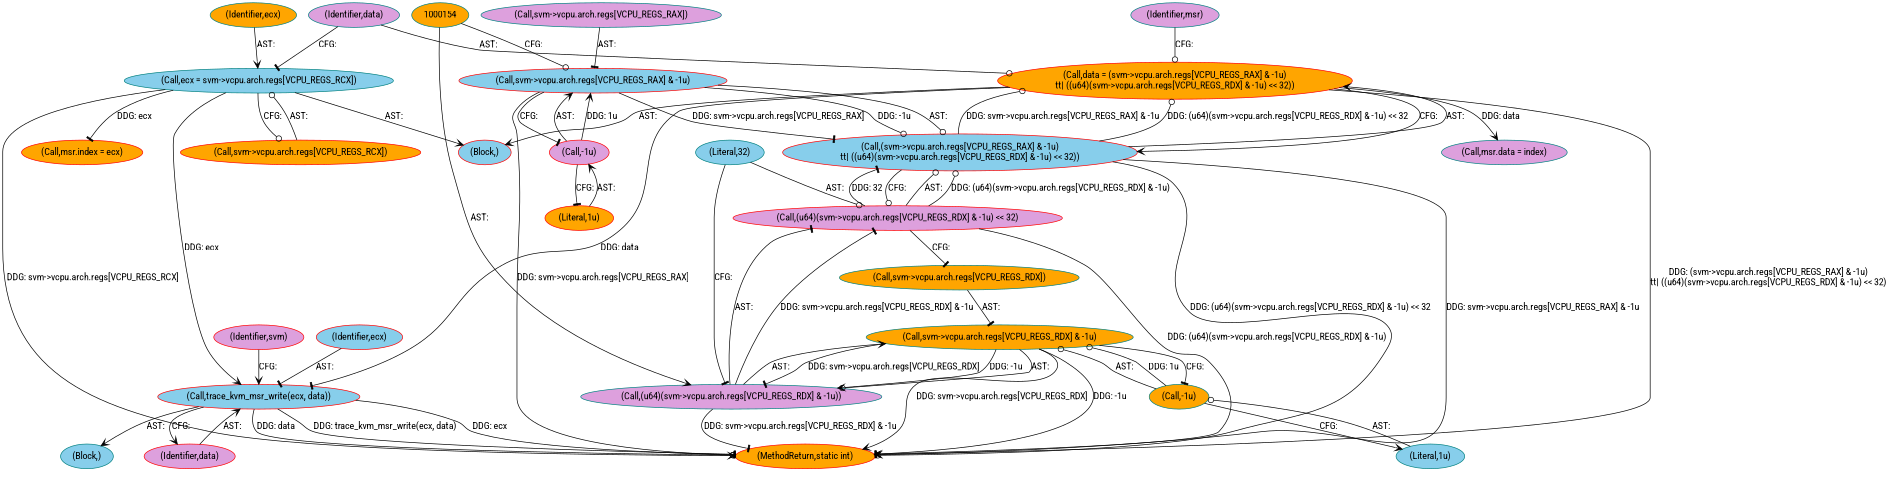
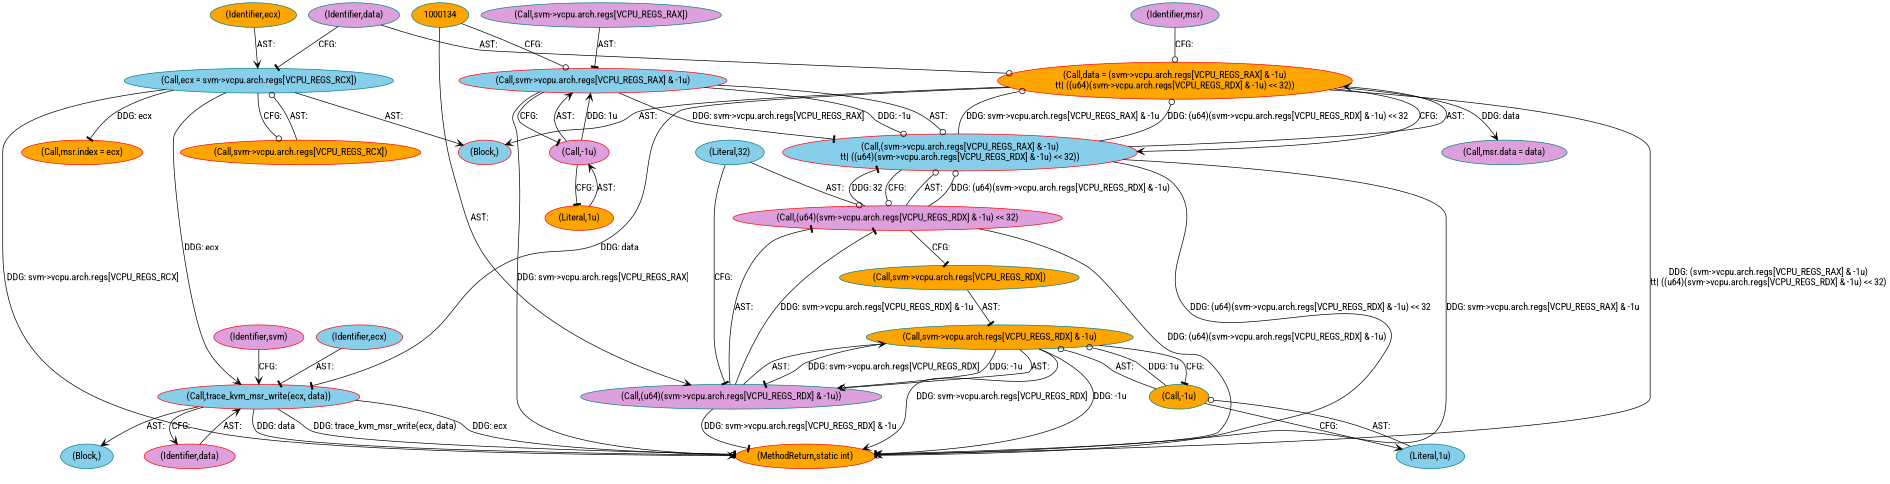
(440, 15) -> (440, 15)
(1504, 152) -> (1504, 152)
